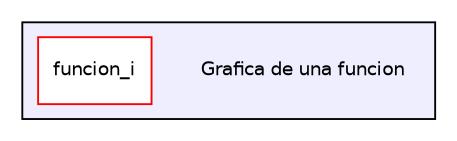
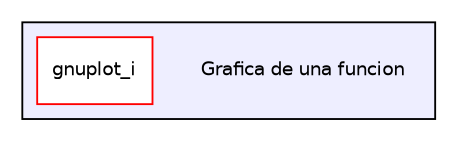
(95, 71) -> (95, 71)
